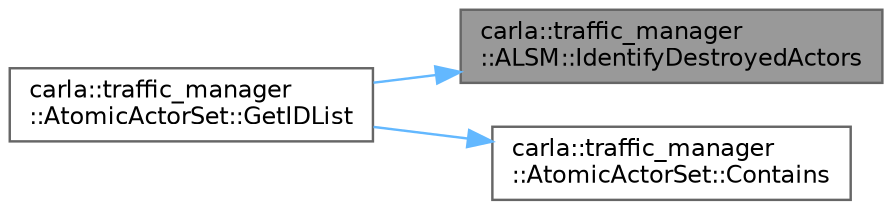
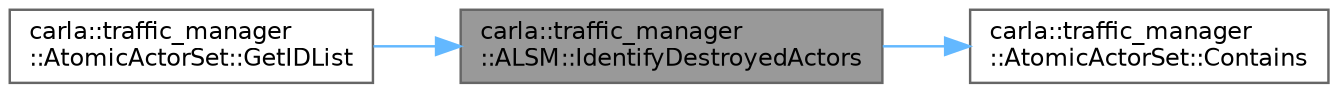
(420, 133) -> (914, 46)
